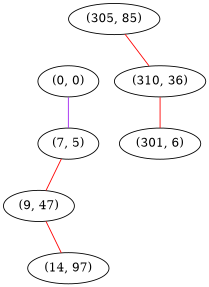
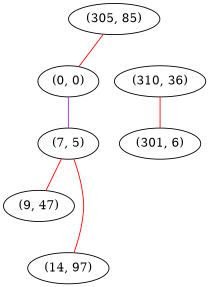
(137, 50) -> (91, 50)
(54, 237) -> (84, 206)
